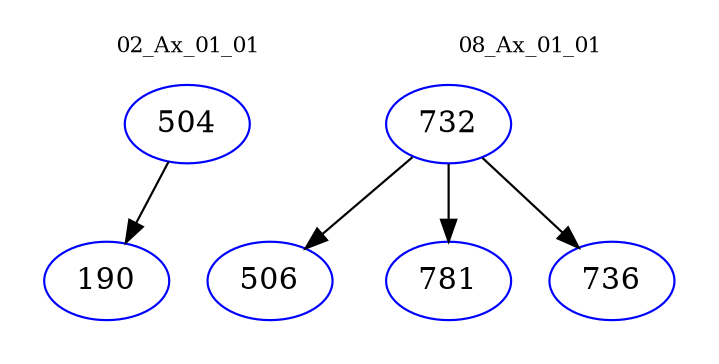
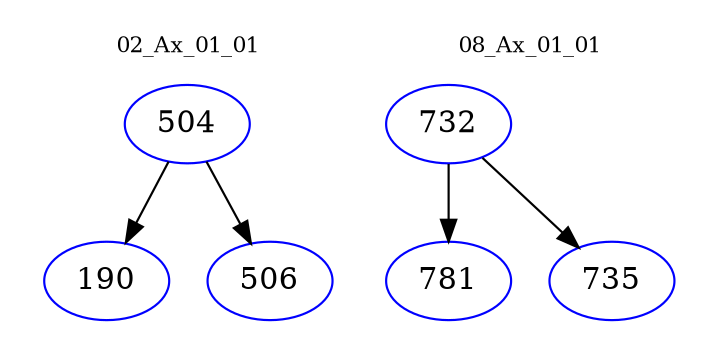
(383, 182) -> (223, 193)
(612, 281) -> (612, 281)
